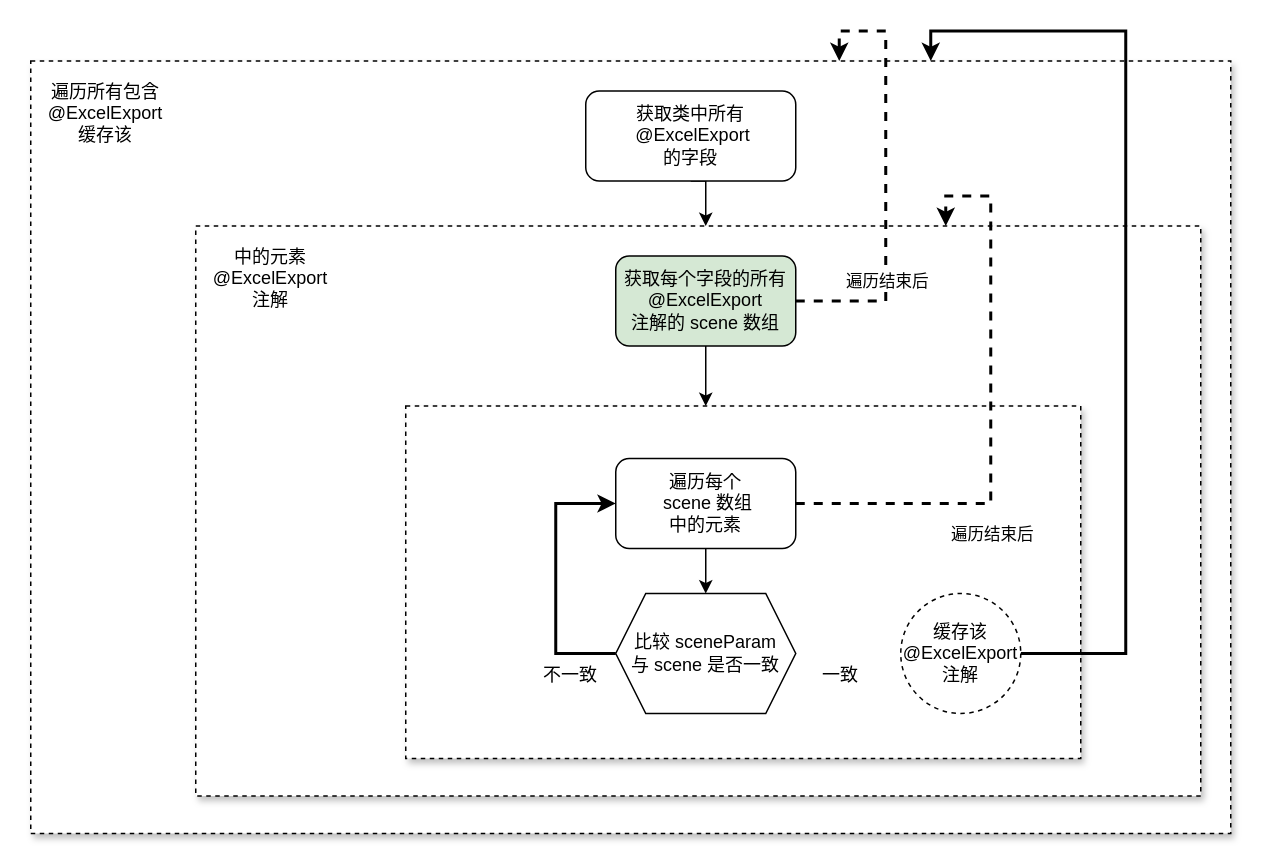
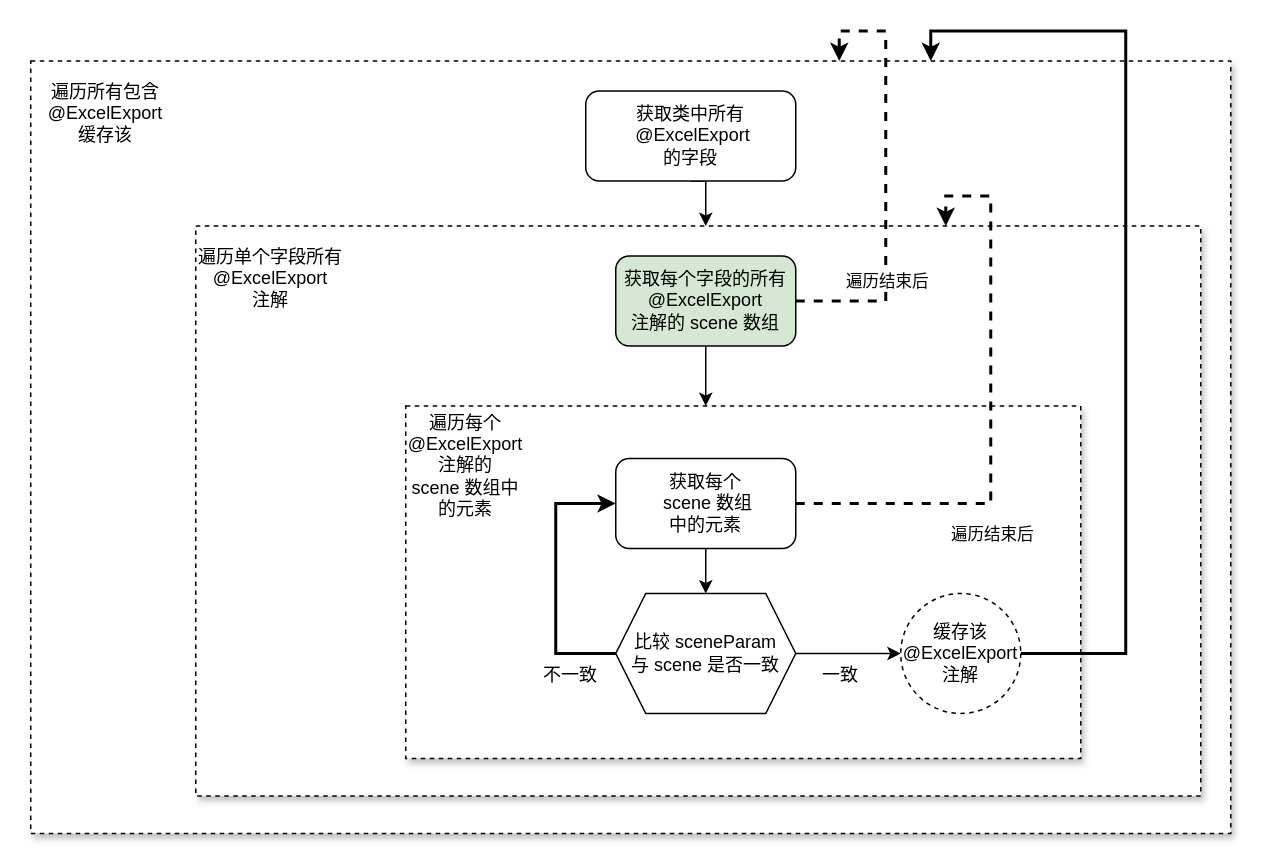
(271, 278) -> (271, 278)
none -> (466, 466)
(706, 503) -> (706, 503)
none -> (843, 653)
